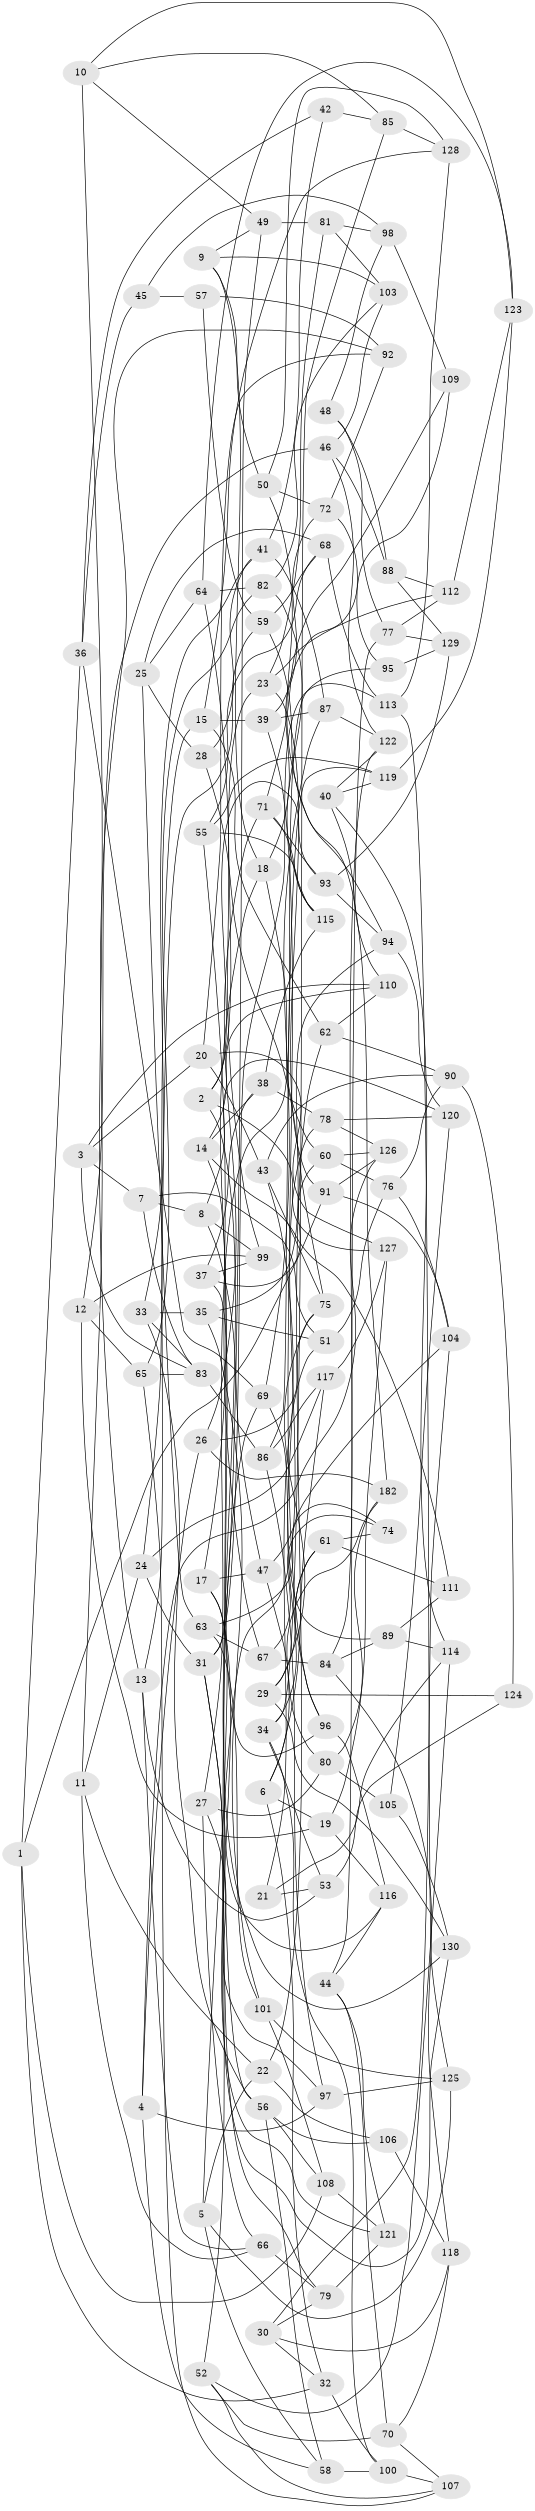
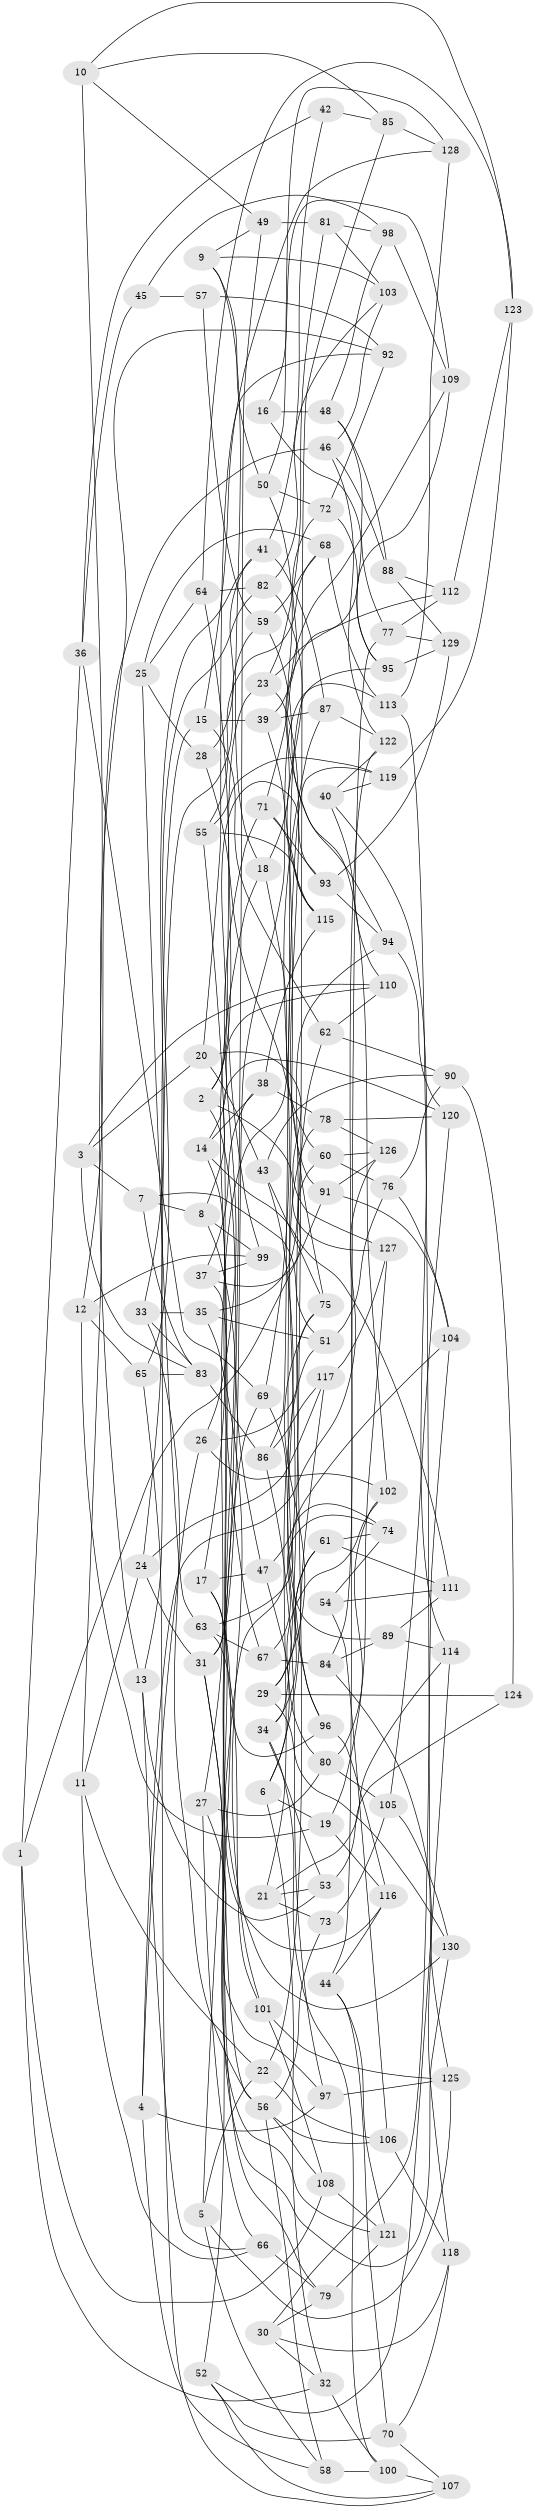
none -> (263, 412)
(388, 1492) -> (388, 1492)
none -> (326, 1603)
none -> (326, 1923)
